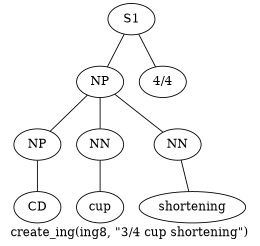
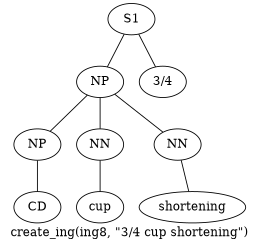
(163, 82) -> (163, 82)
